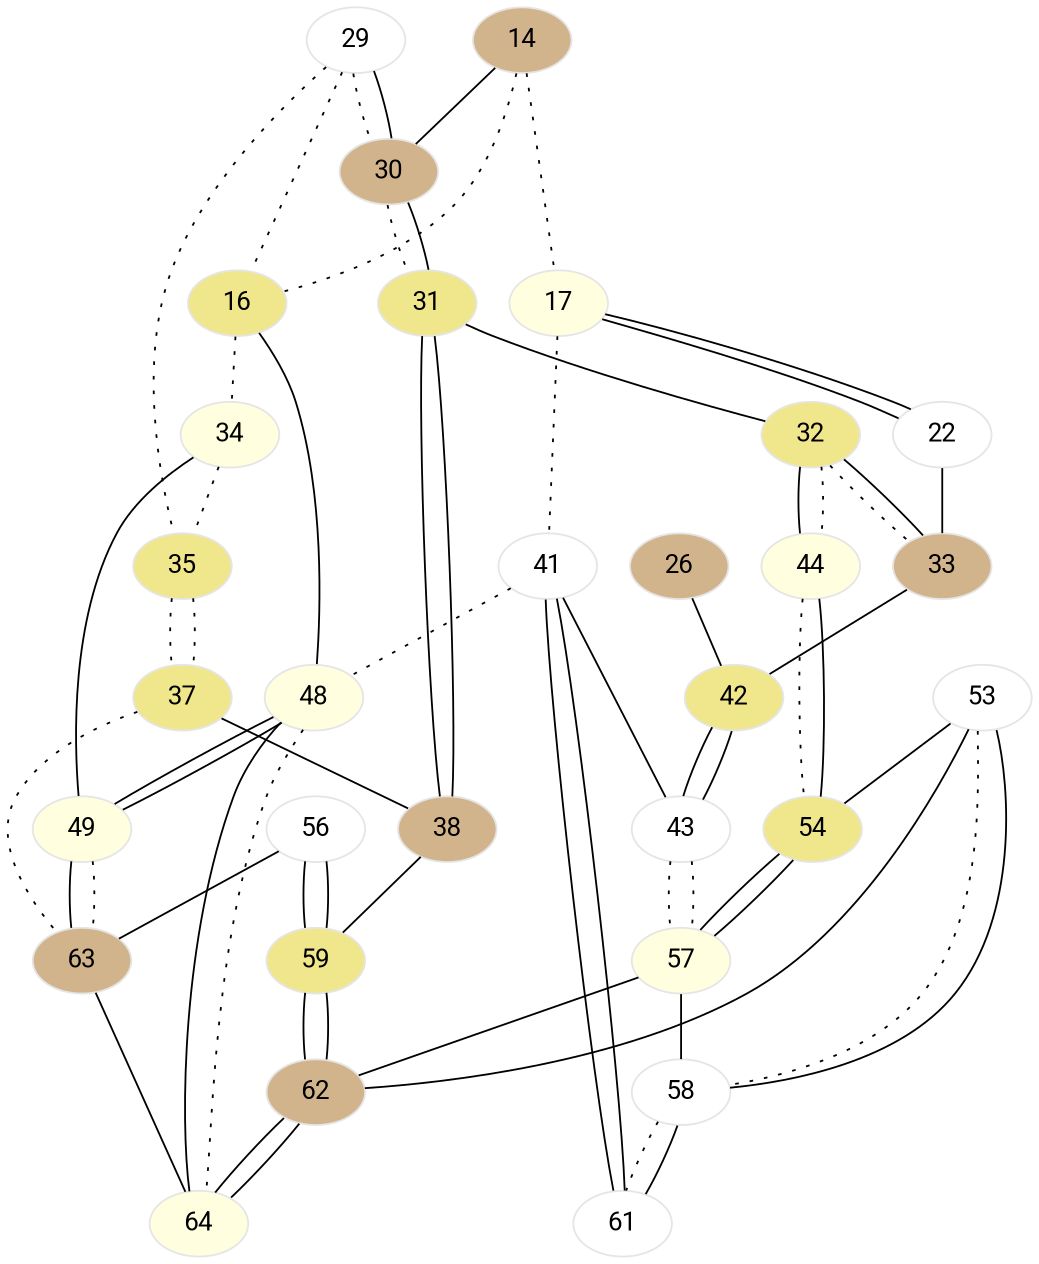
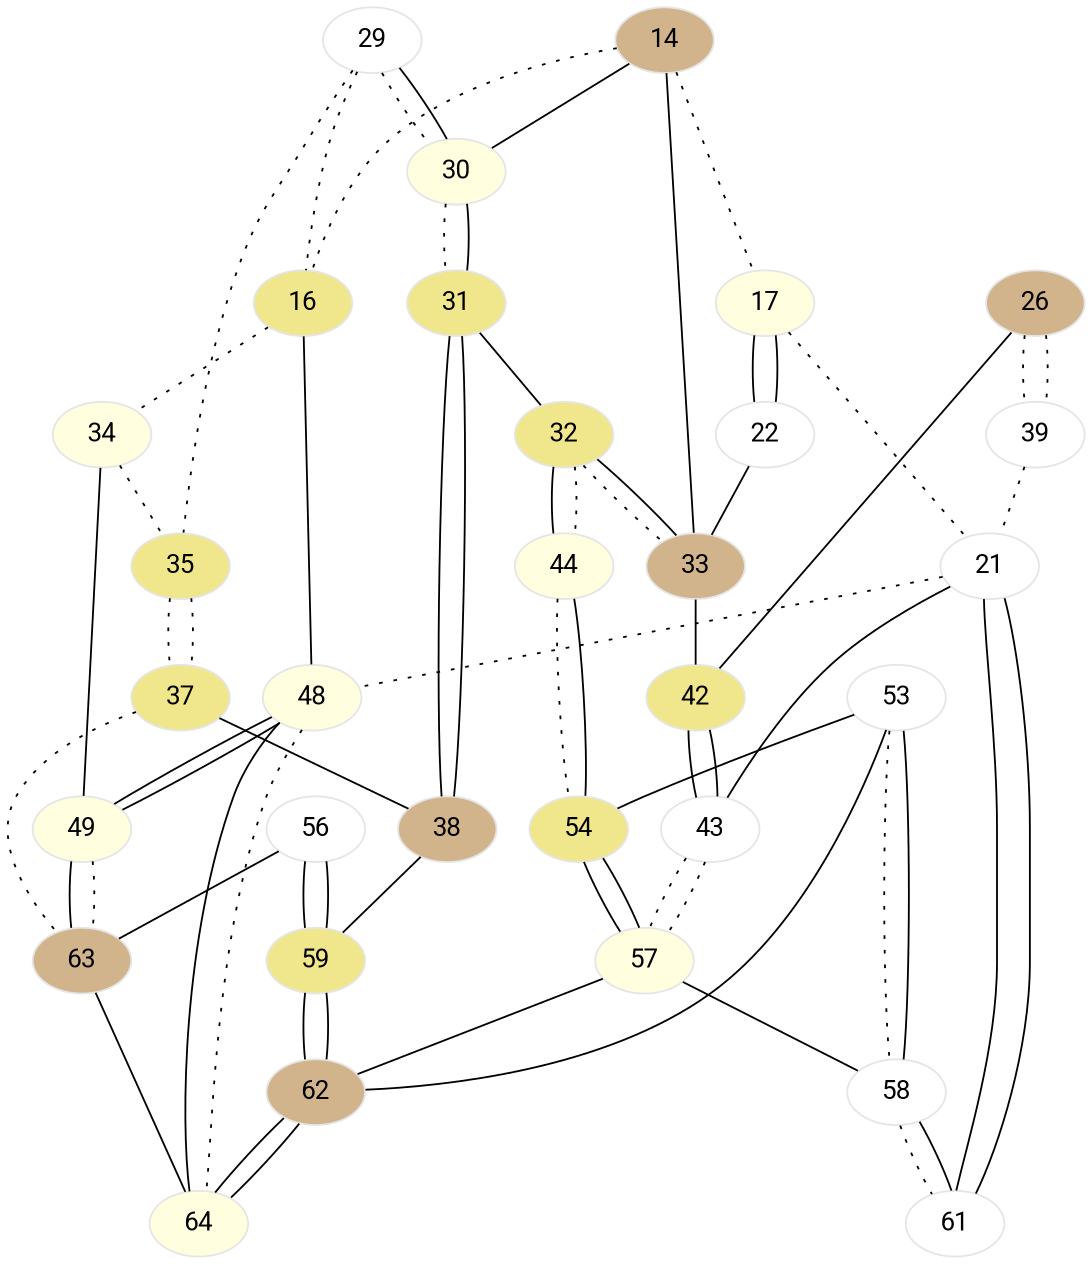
(389, 172) -> (456, 172)
none -> (680, 303)
none -> (1035, 435)
(548, 566) -> (990, 566)
